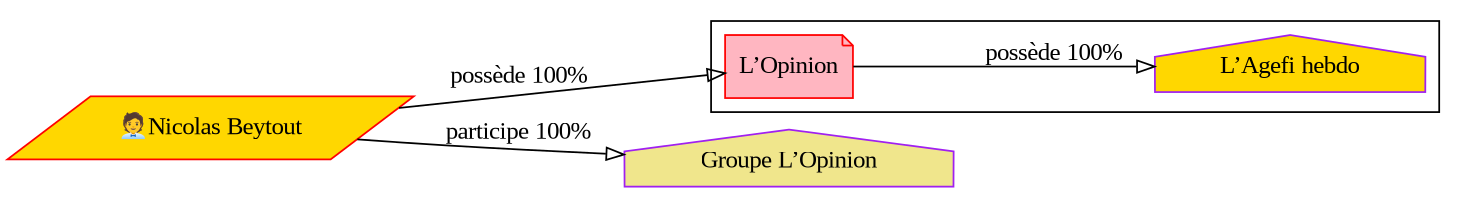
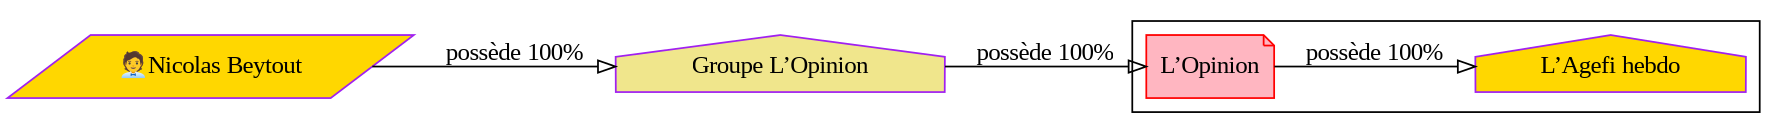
(553, 92) -> (1037, 67)
(211, 128) -> (211, 67)
(519, 132) -> (515, 53)
